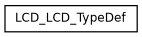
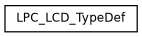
(71, 19) -> (71, 19)
